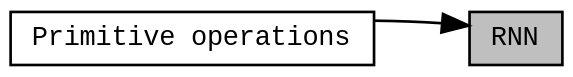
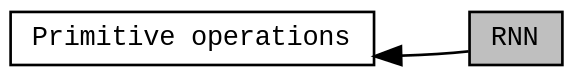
(408, 22) -> (435, 54)
